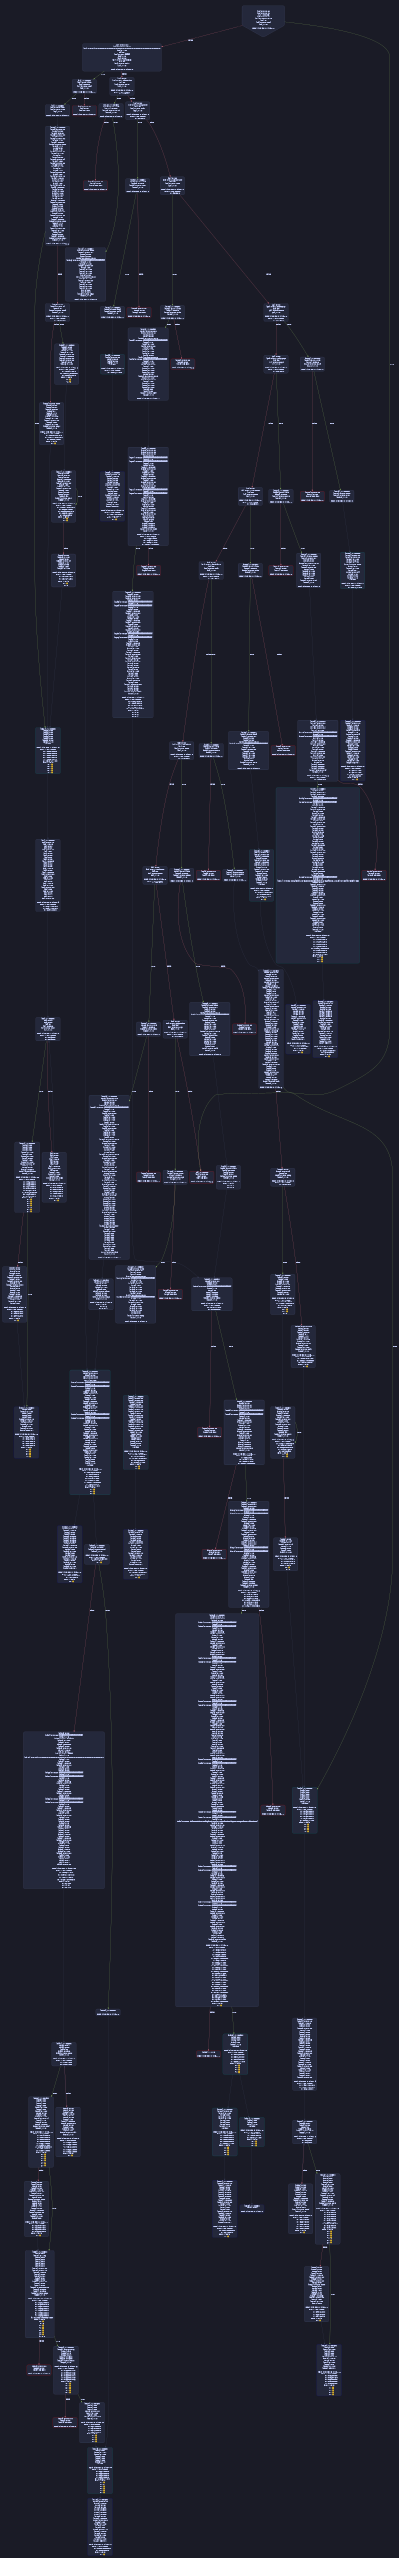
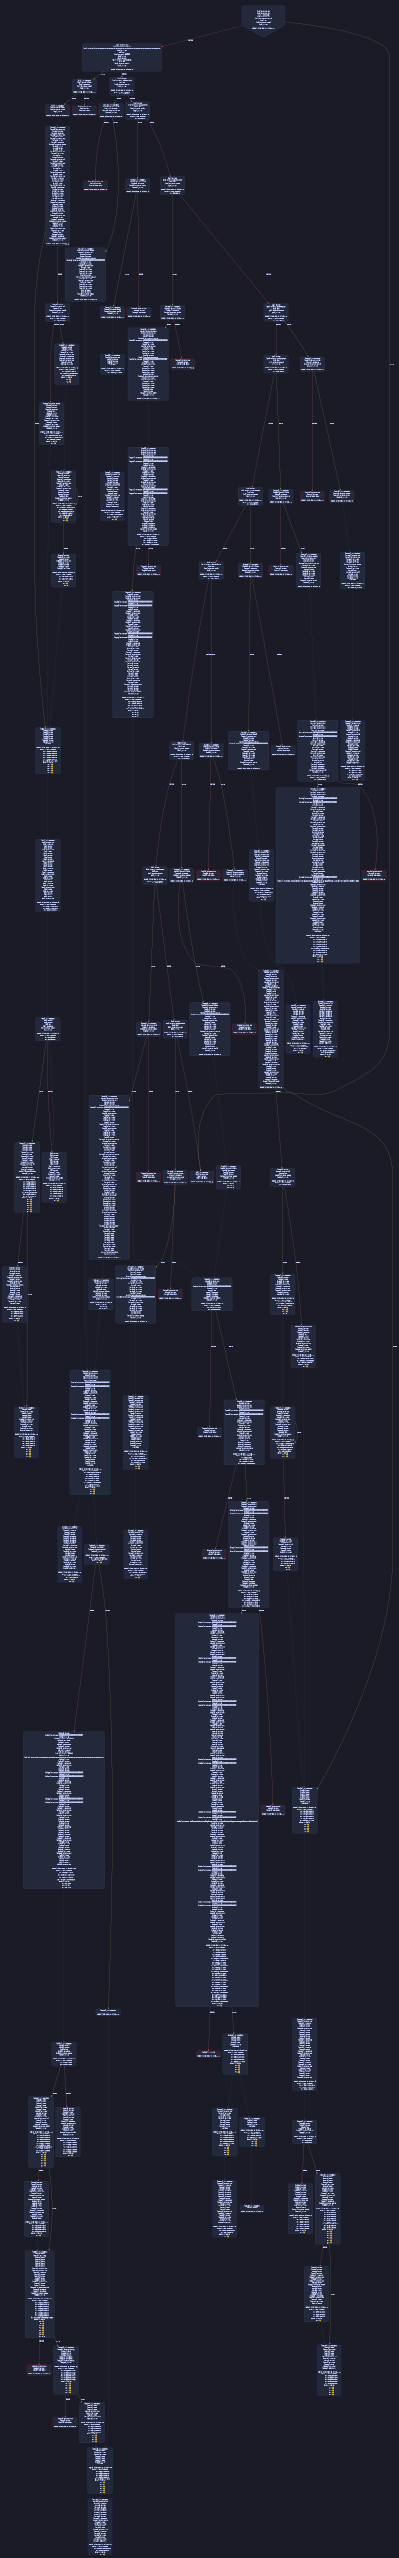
(108, 2012) -> (108, 2012)
